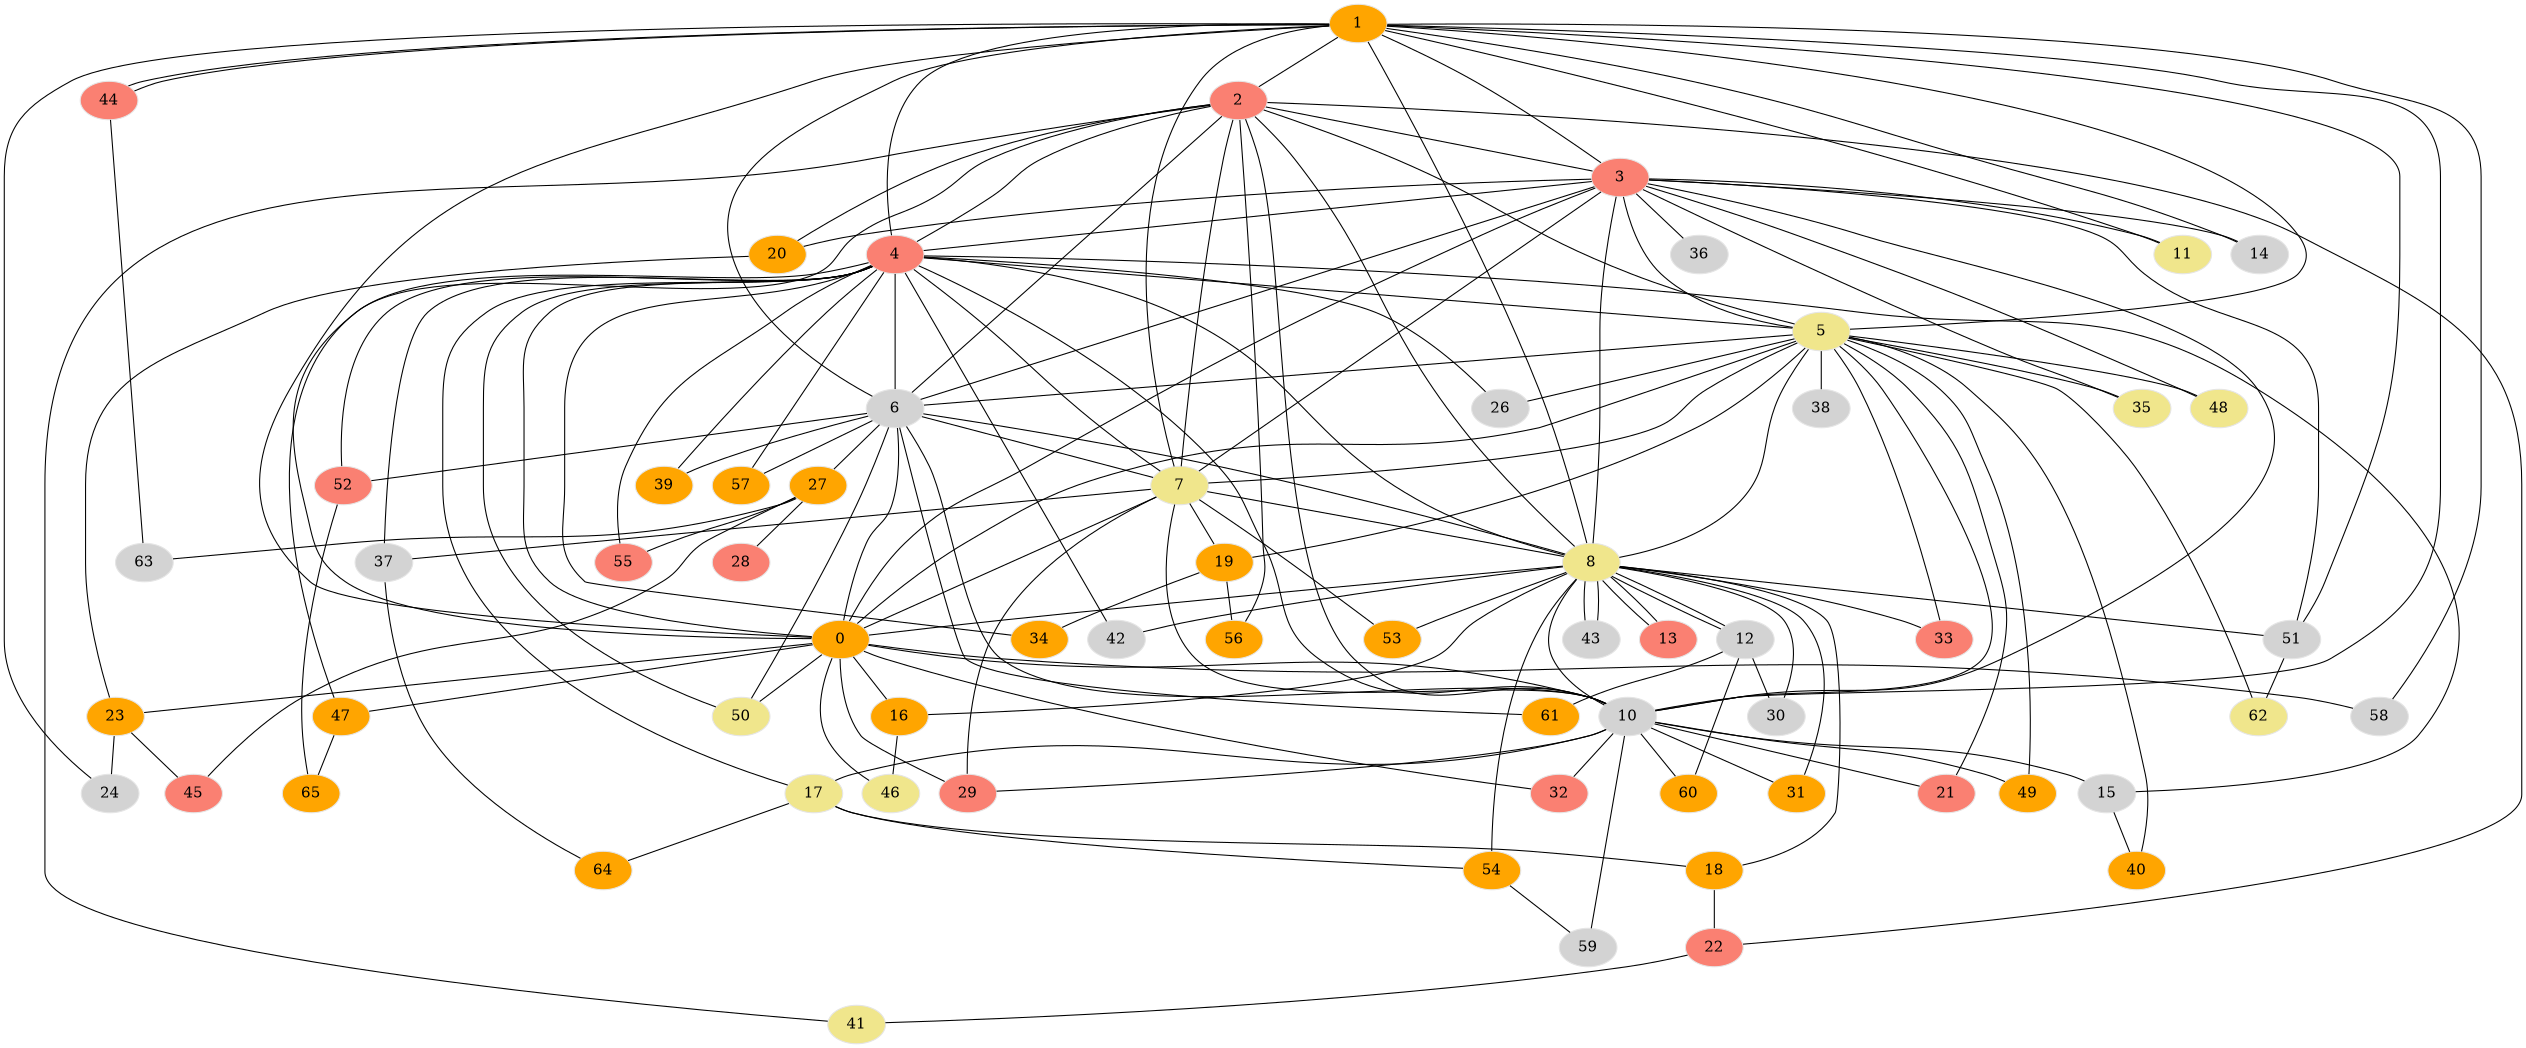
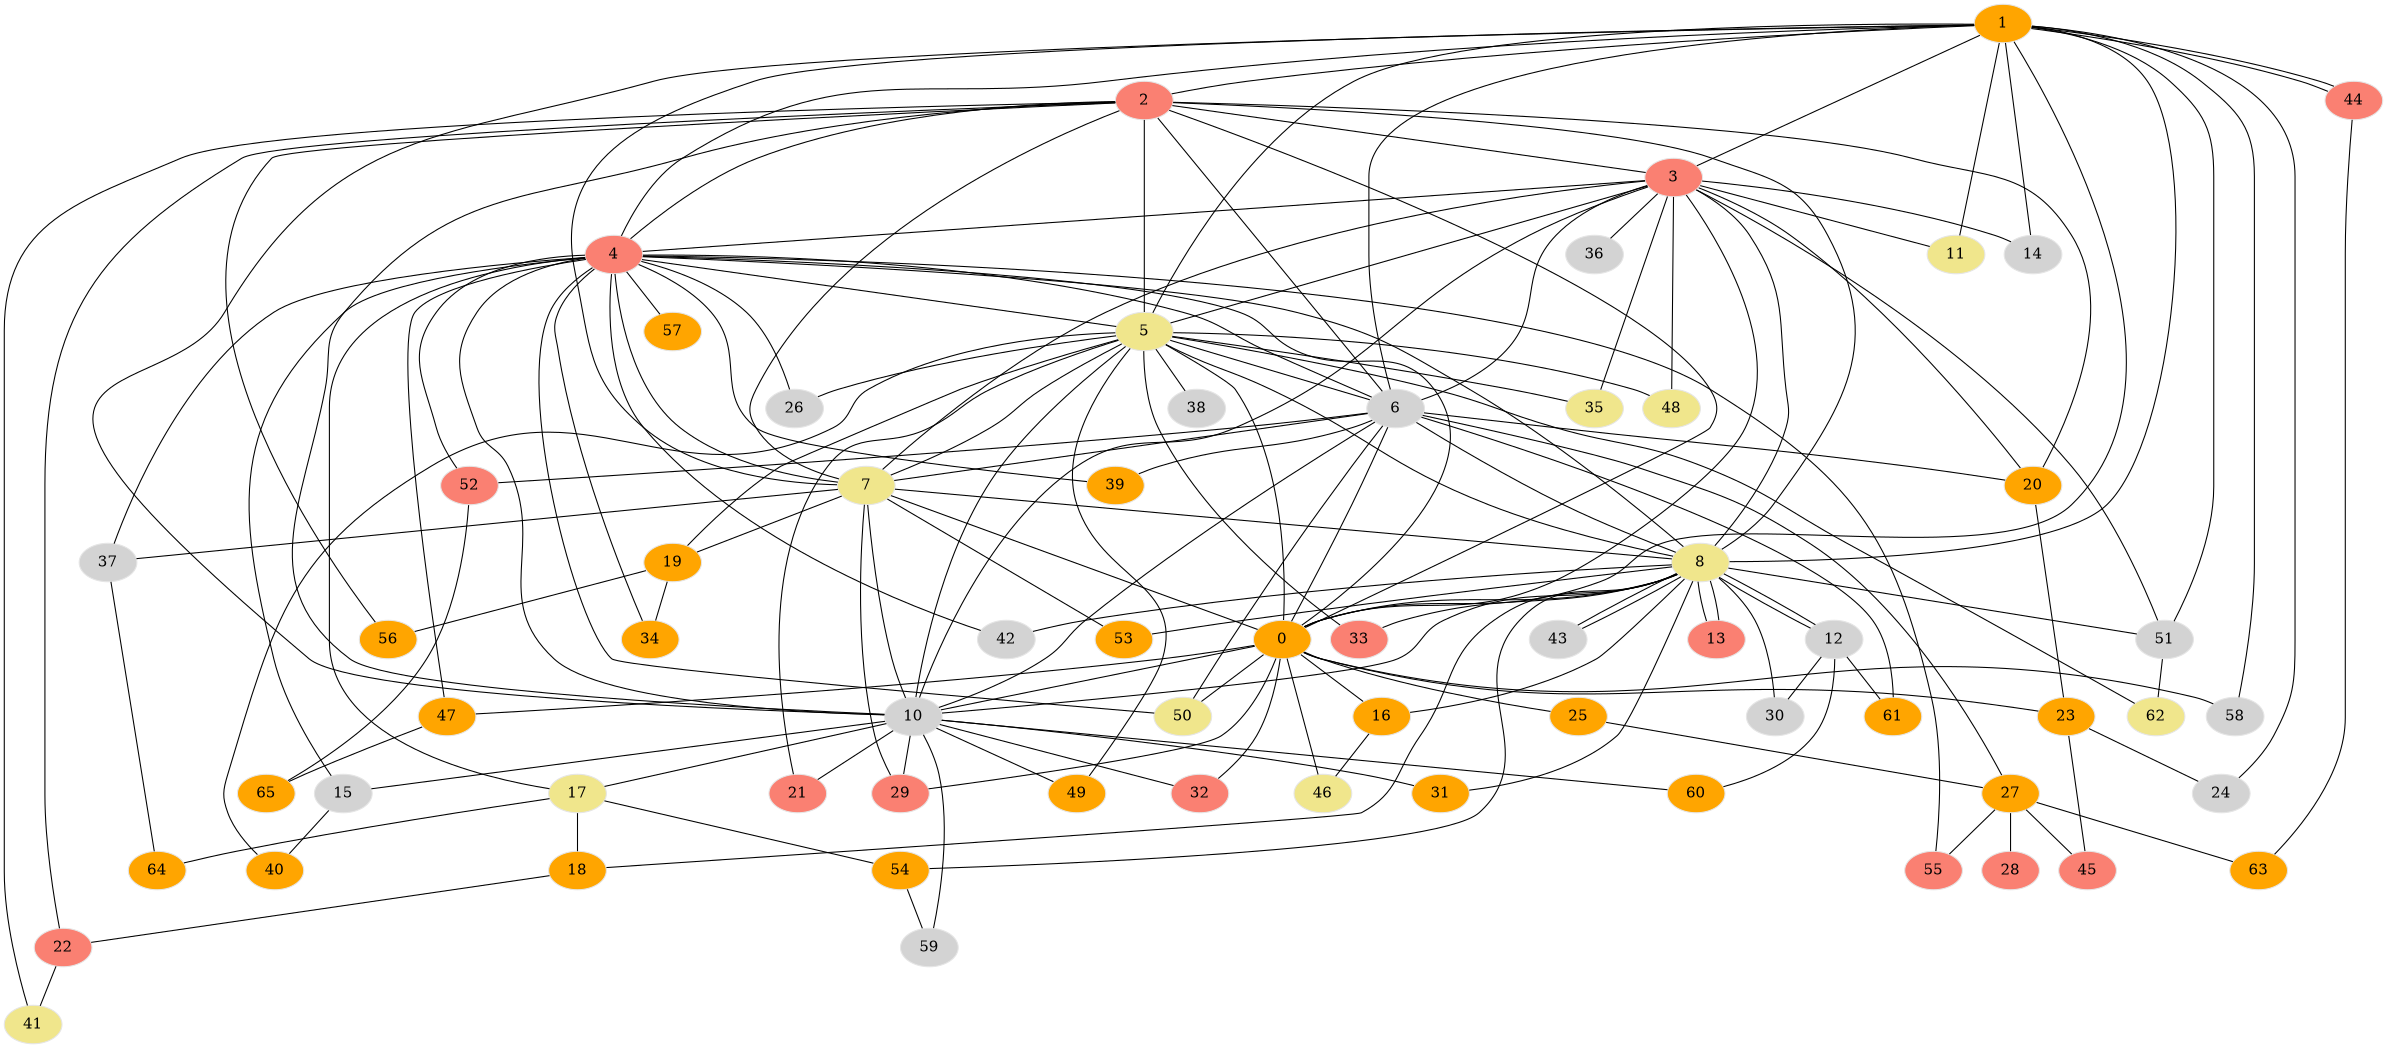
(818, 447) -> (1715, 444)
(144, 563) -> (2259, 871)
none -> (1578, 717)
